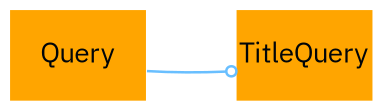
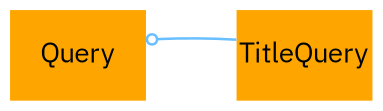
(187, 72) -> (197, 38)
